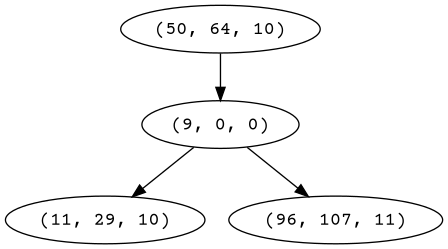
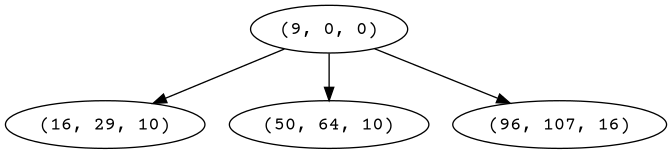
(220, 70) -> (329, 70)
(105, 220) -> (105, 125)
(336, 220) -> (560, 125)
